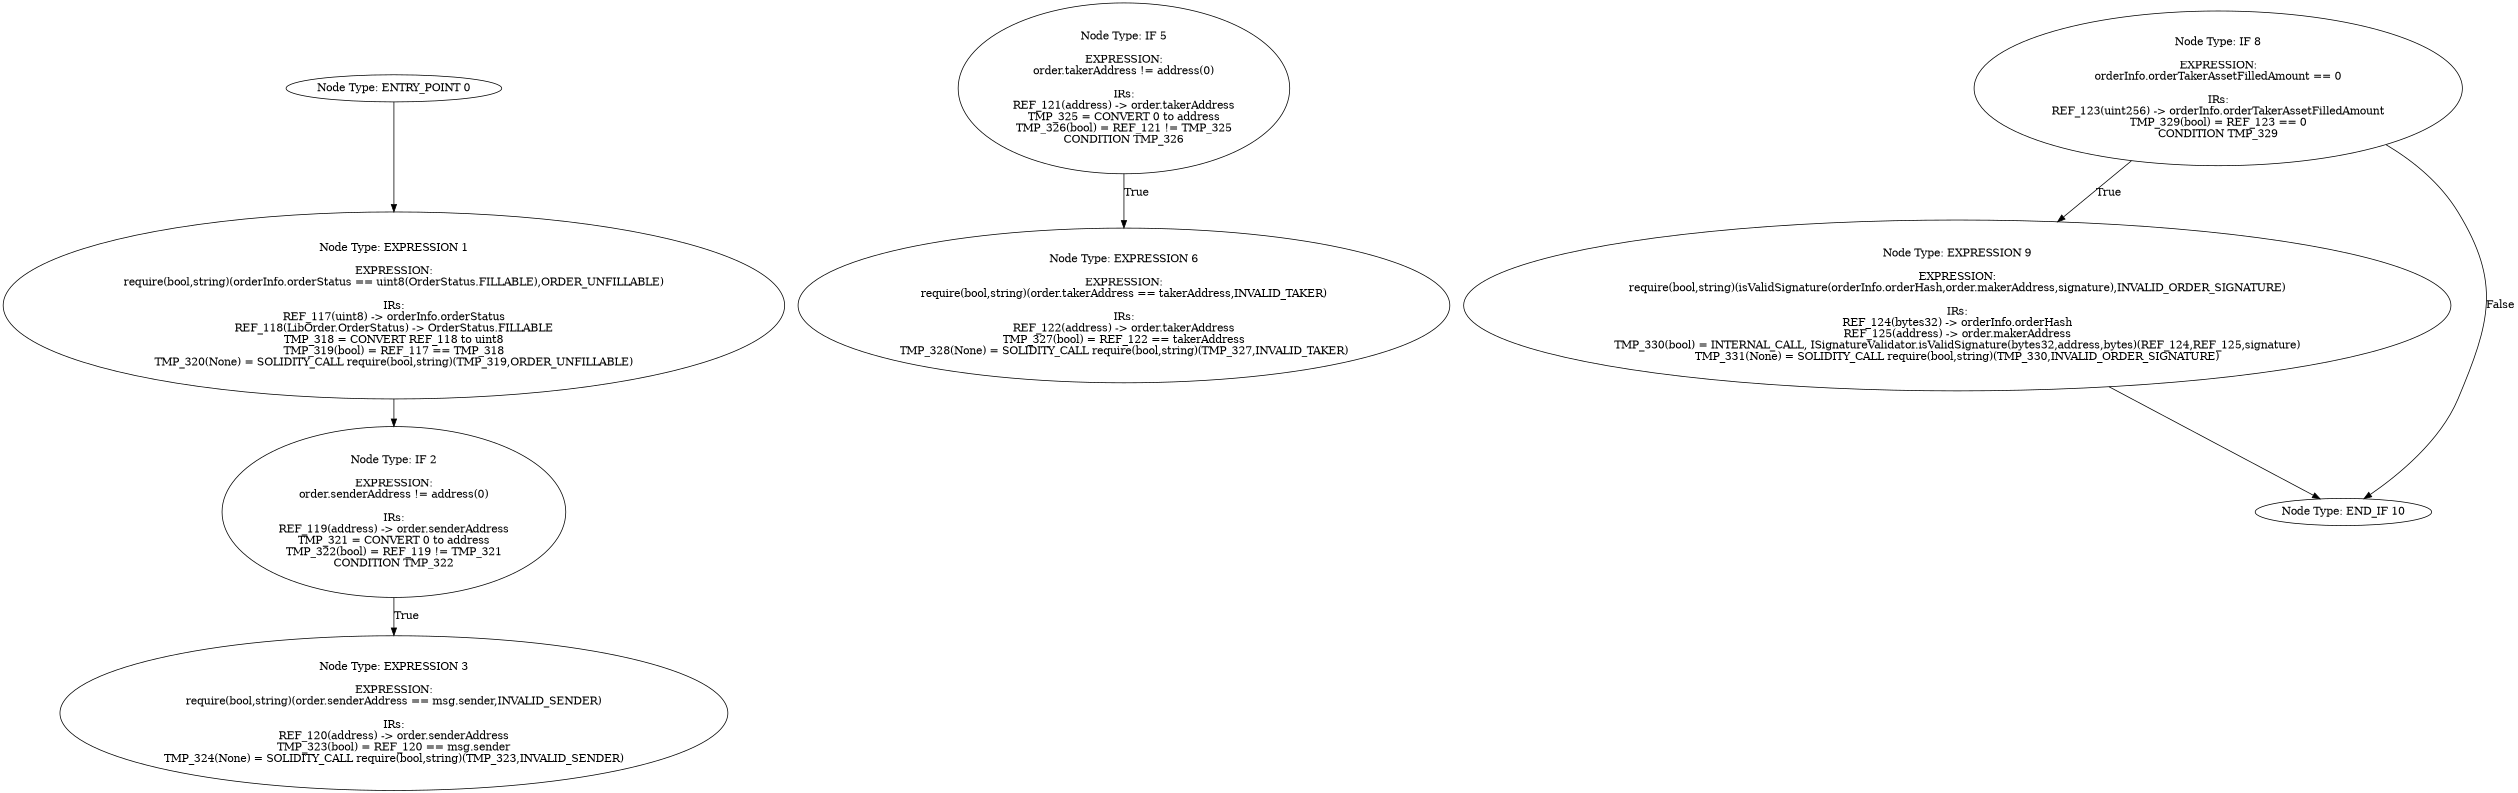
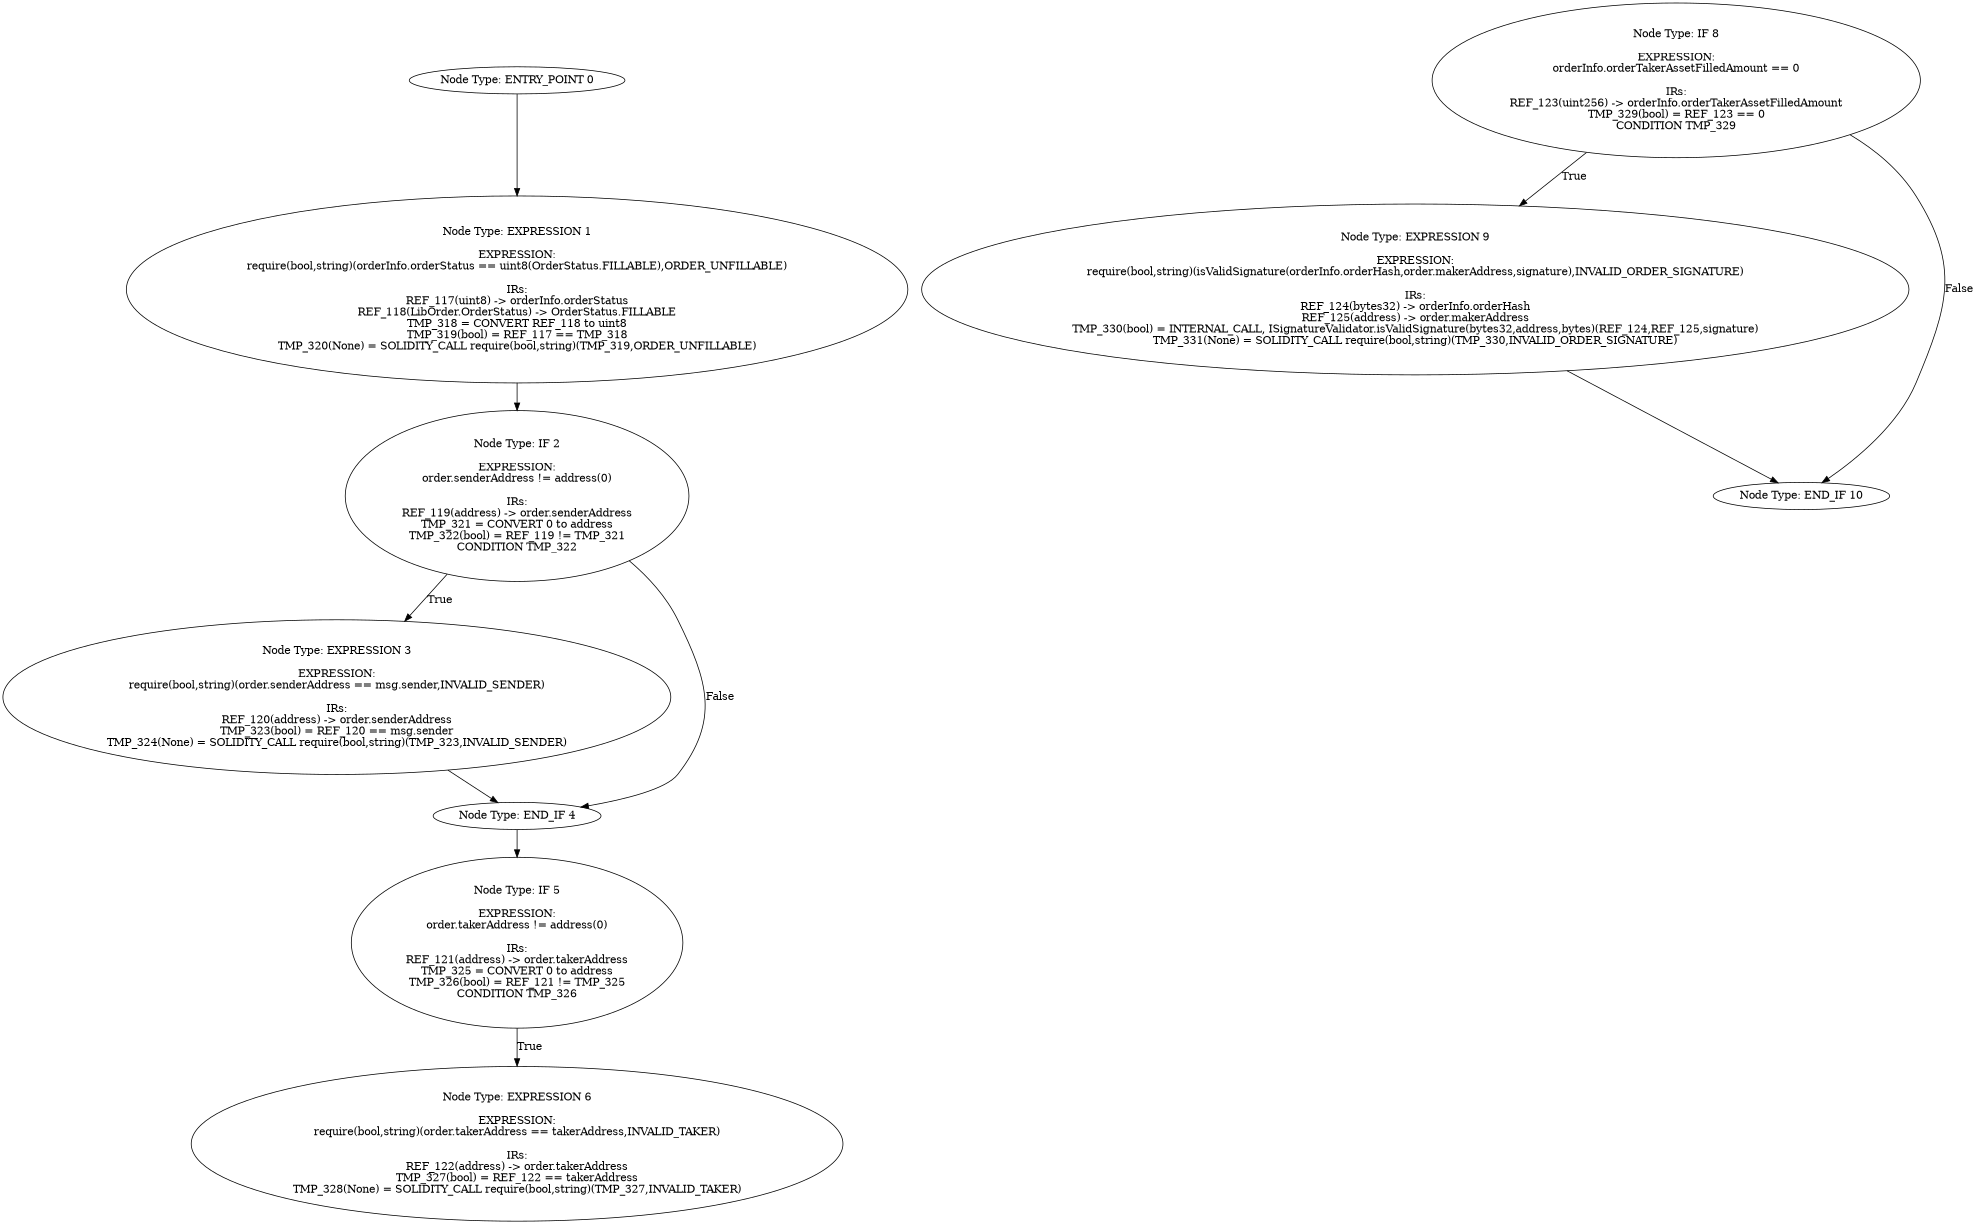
none -> (517, 816)
